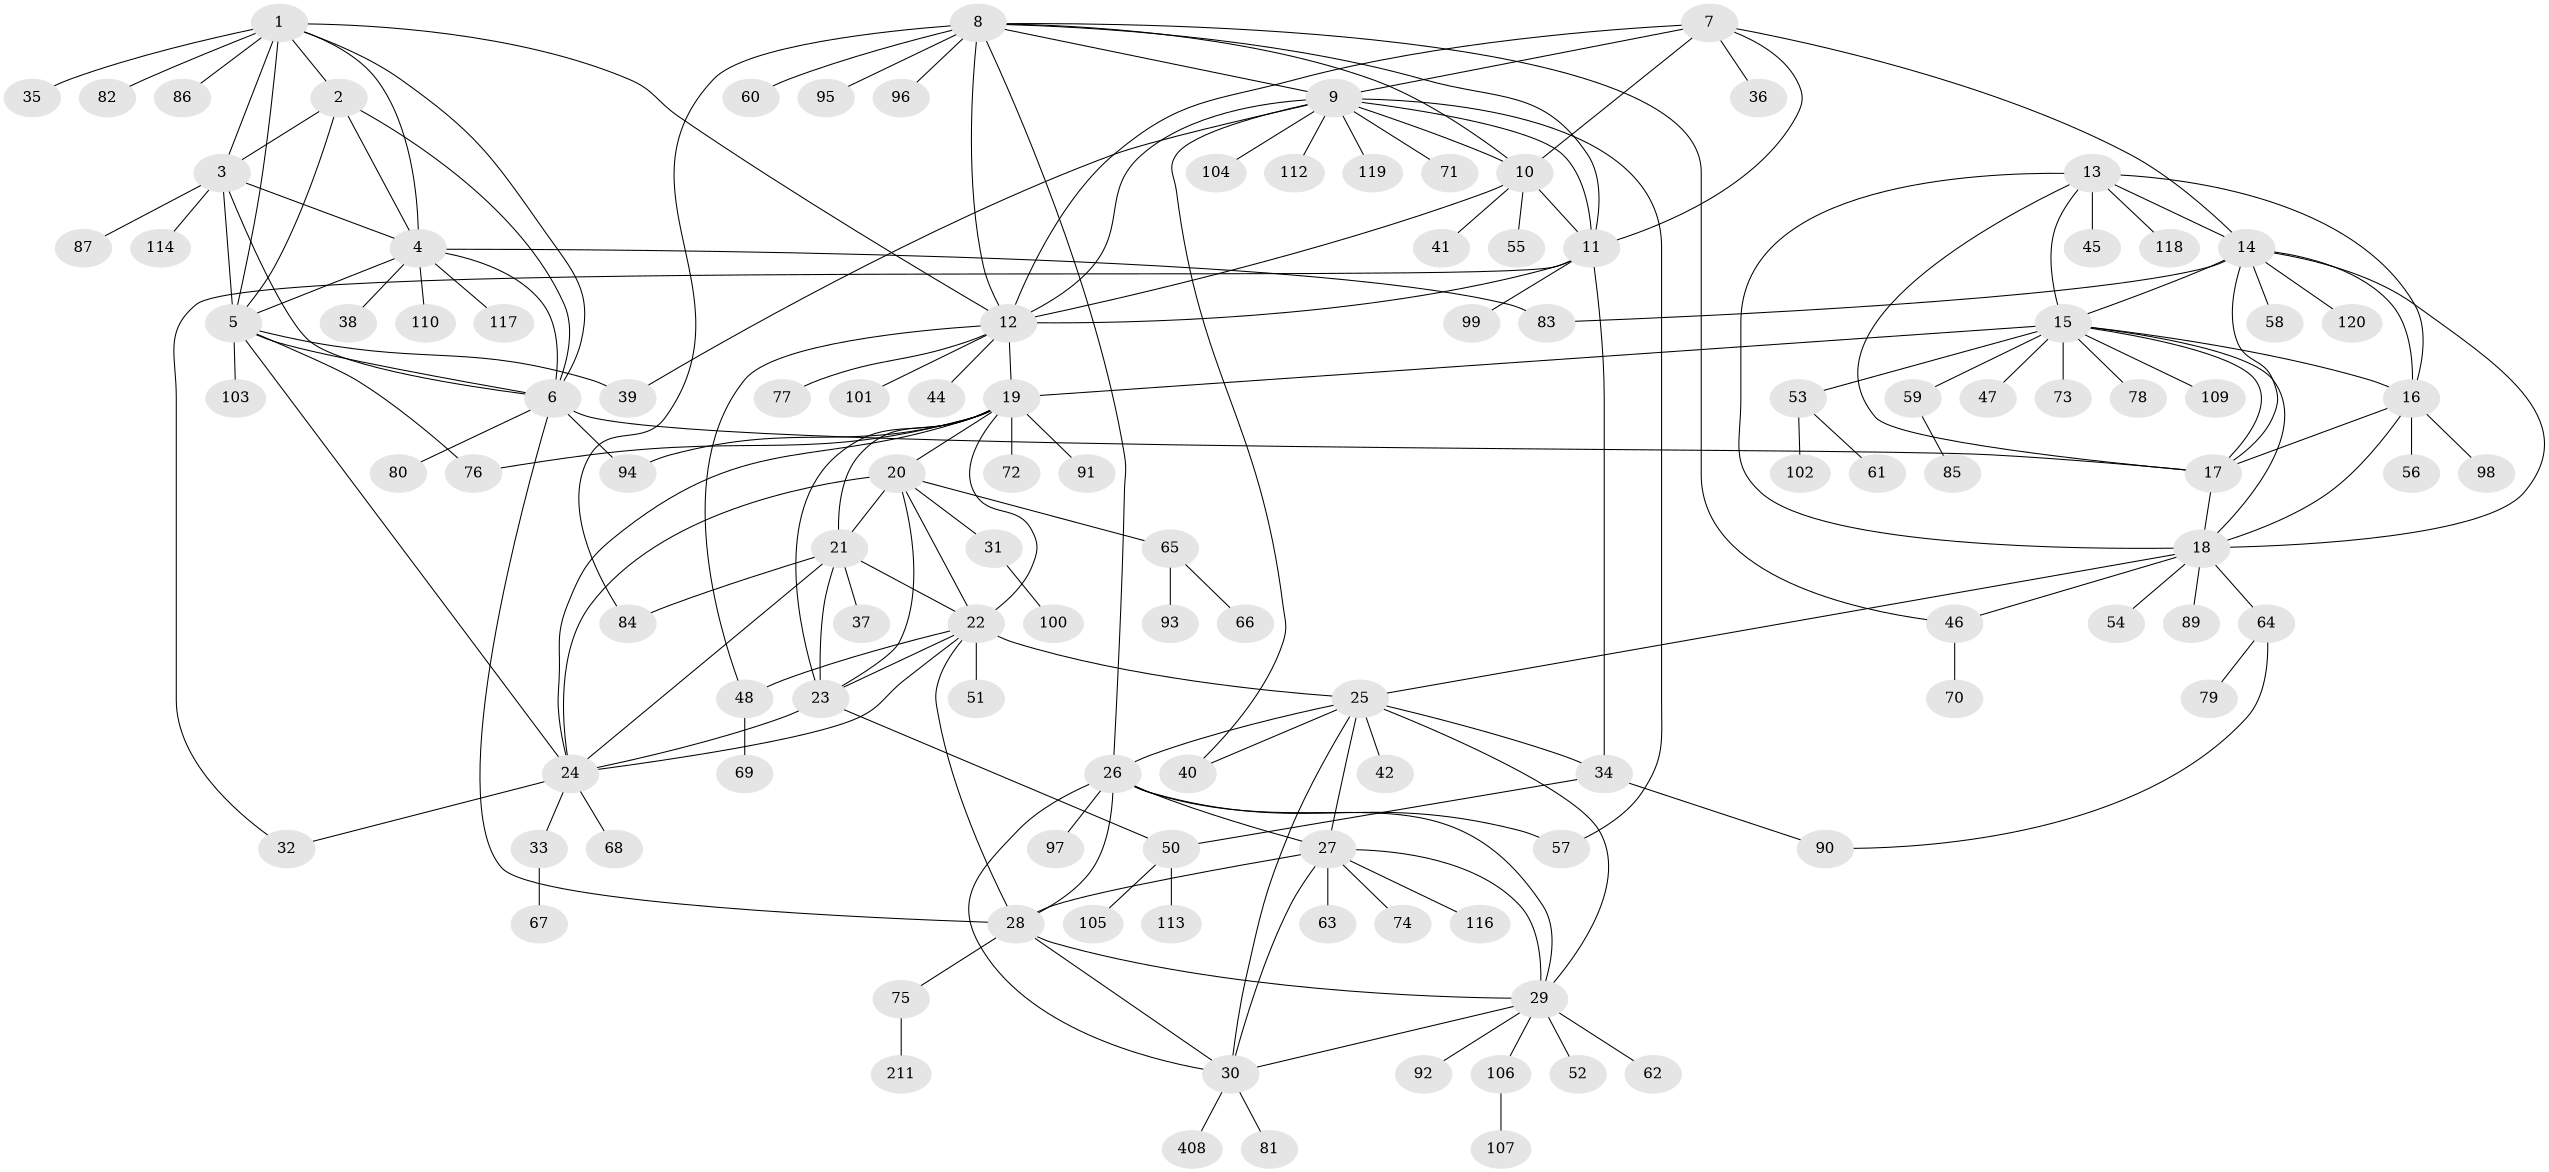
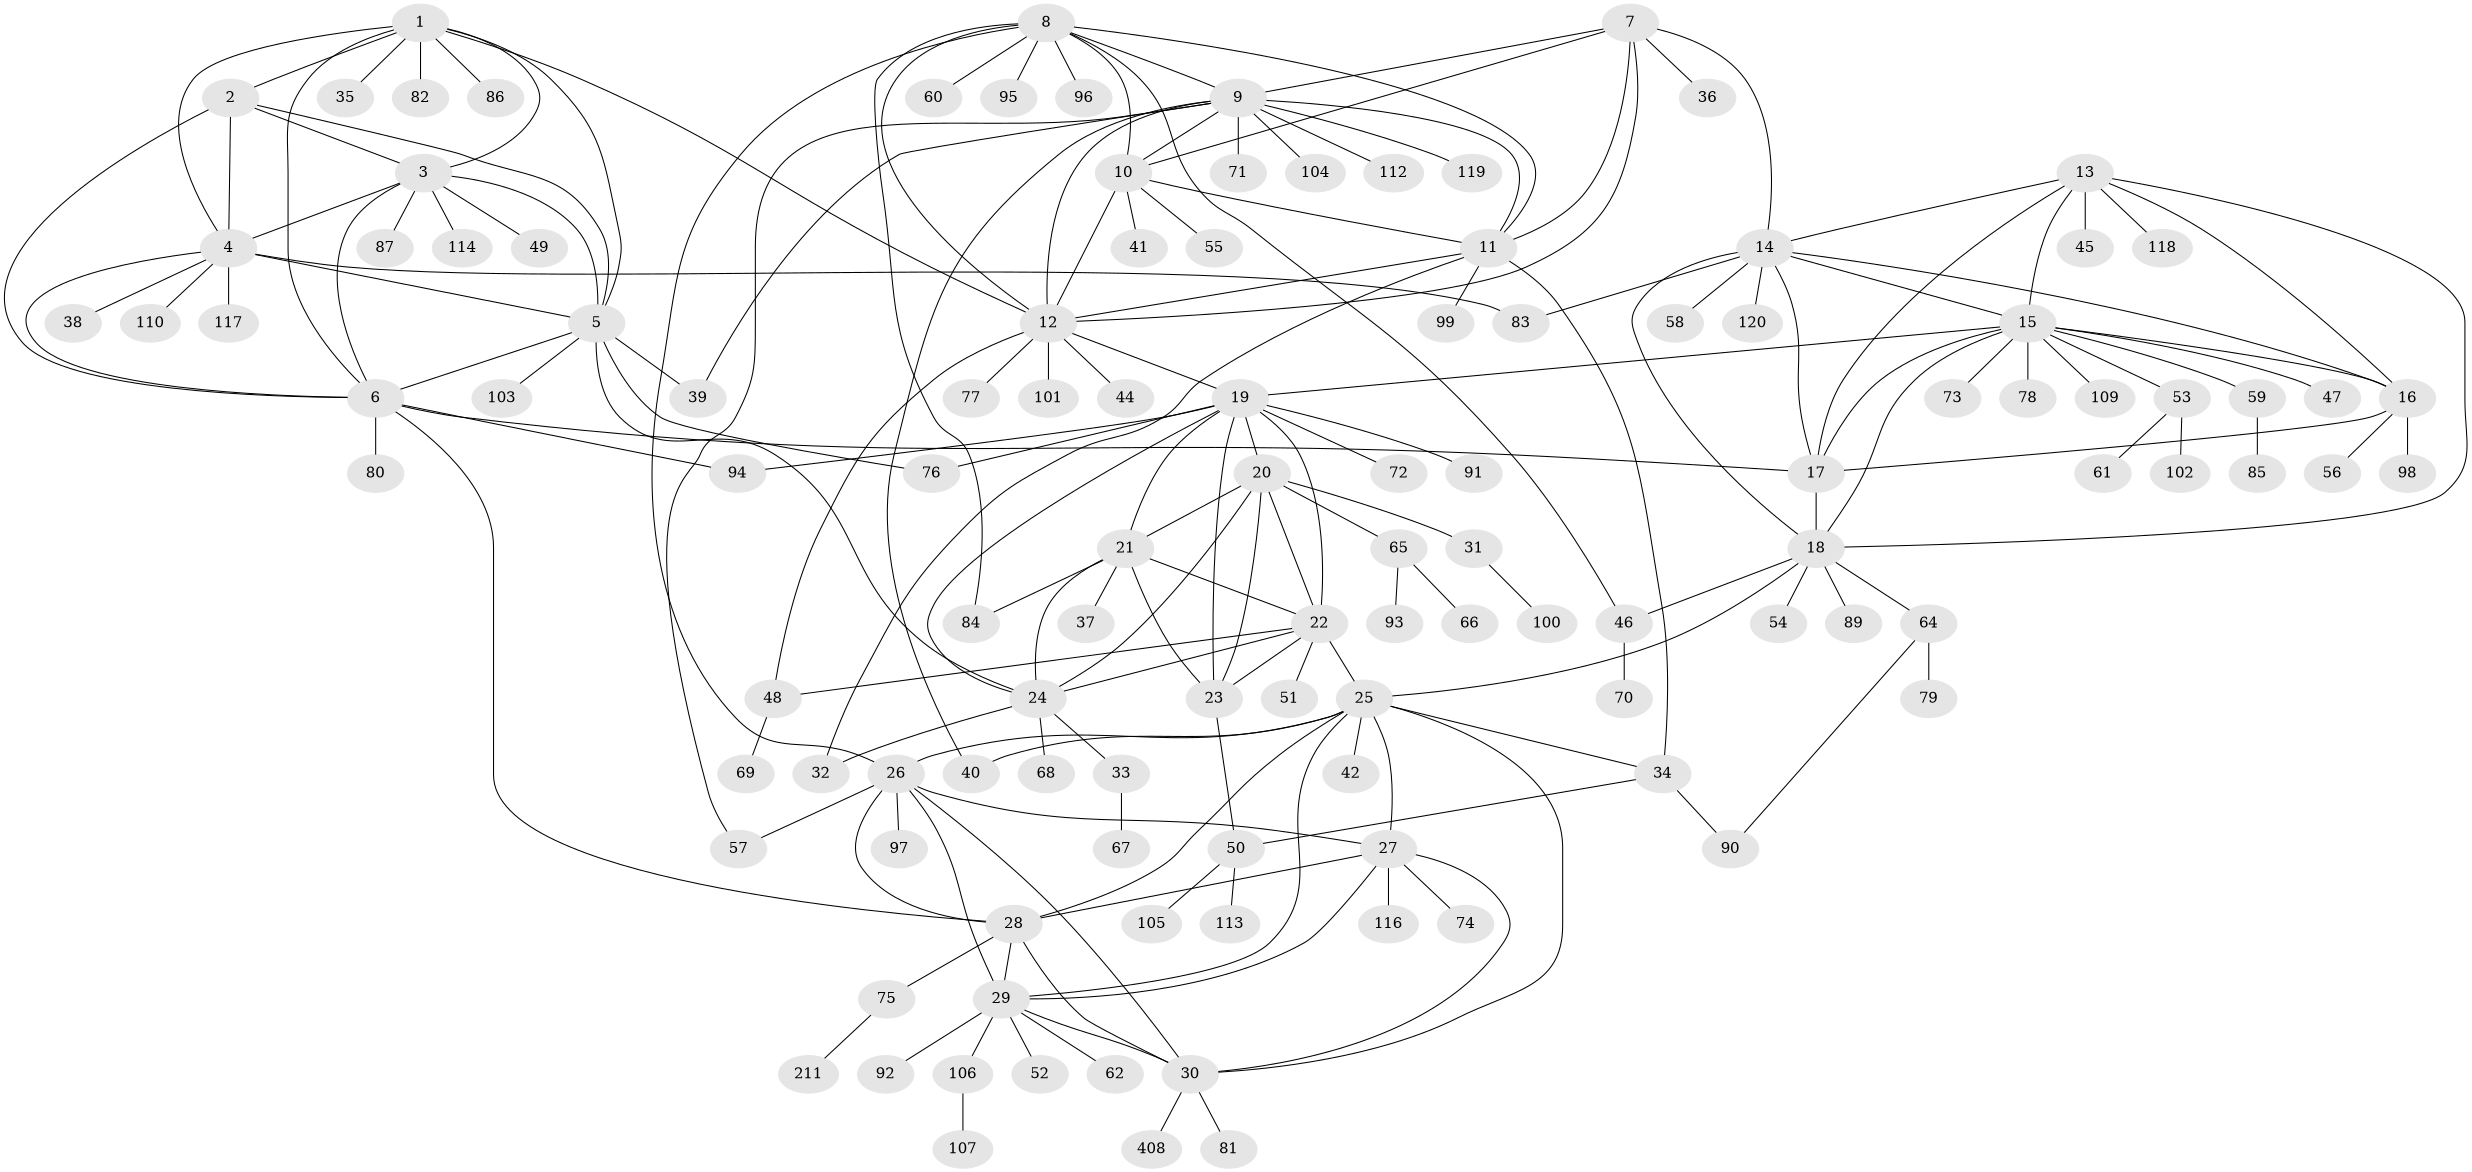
none -> (539, 248)
(2326, 495) -> none
(699, 743) -> none
(953, 774) -> (1194, 835)
(1328, 924) -> none
